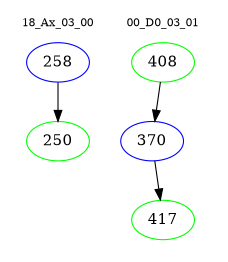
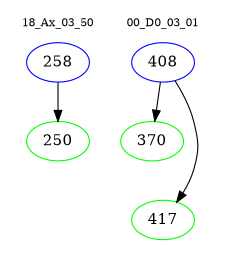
(58, 24) -> (58, 24)
(163, 62) -> (163, 62)
(152, 141) -> (152, 141)
(157, 175) -> (197, 136)
